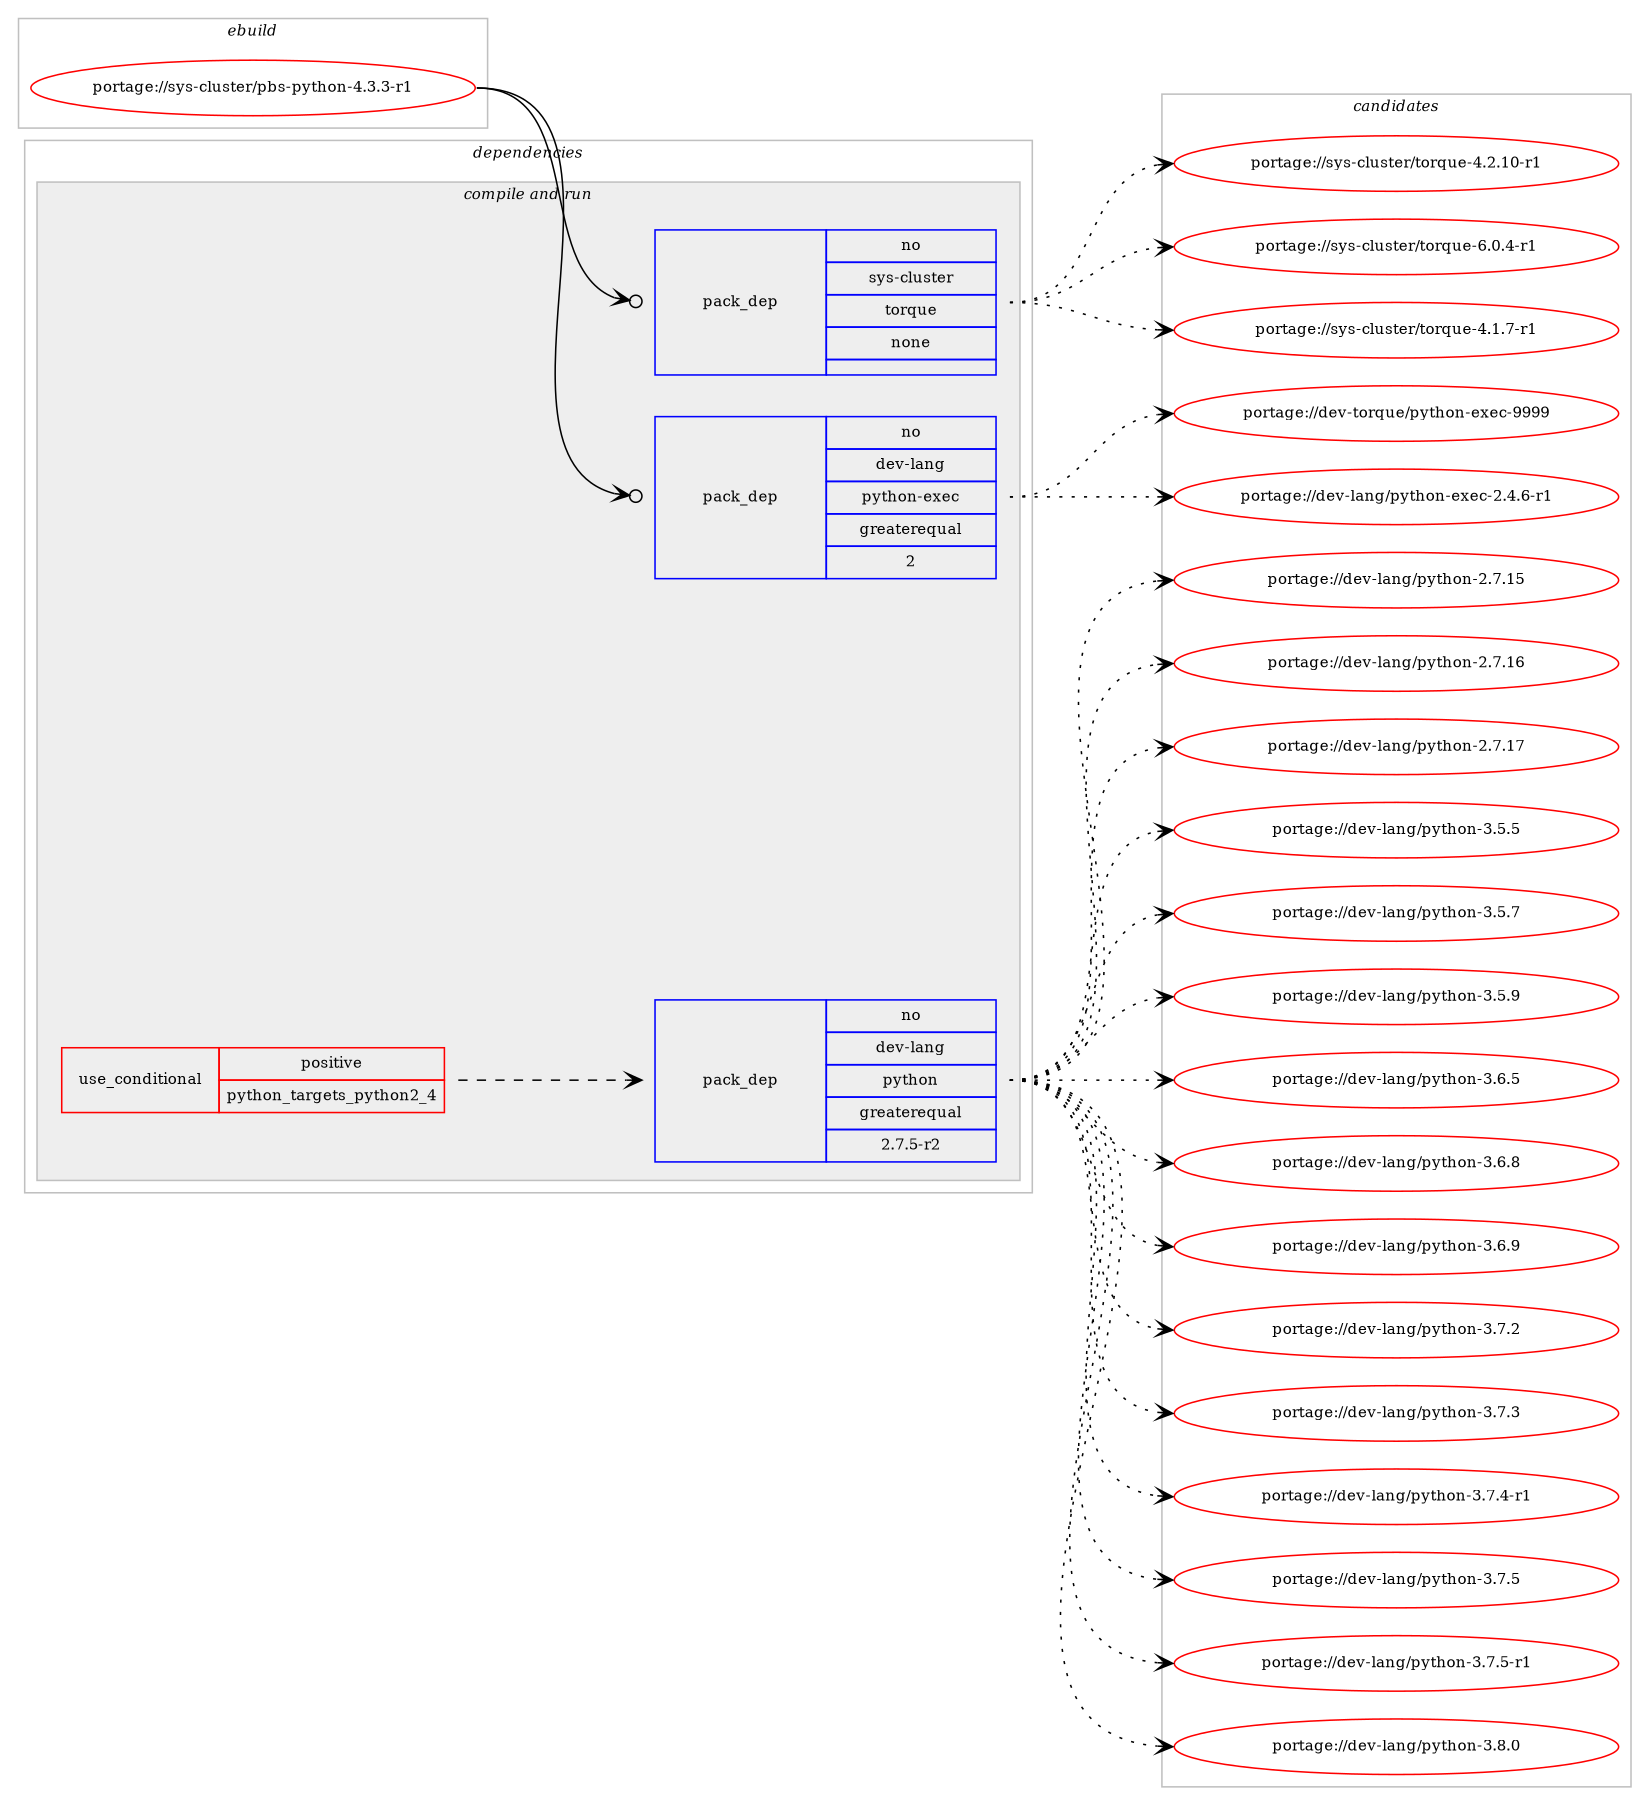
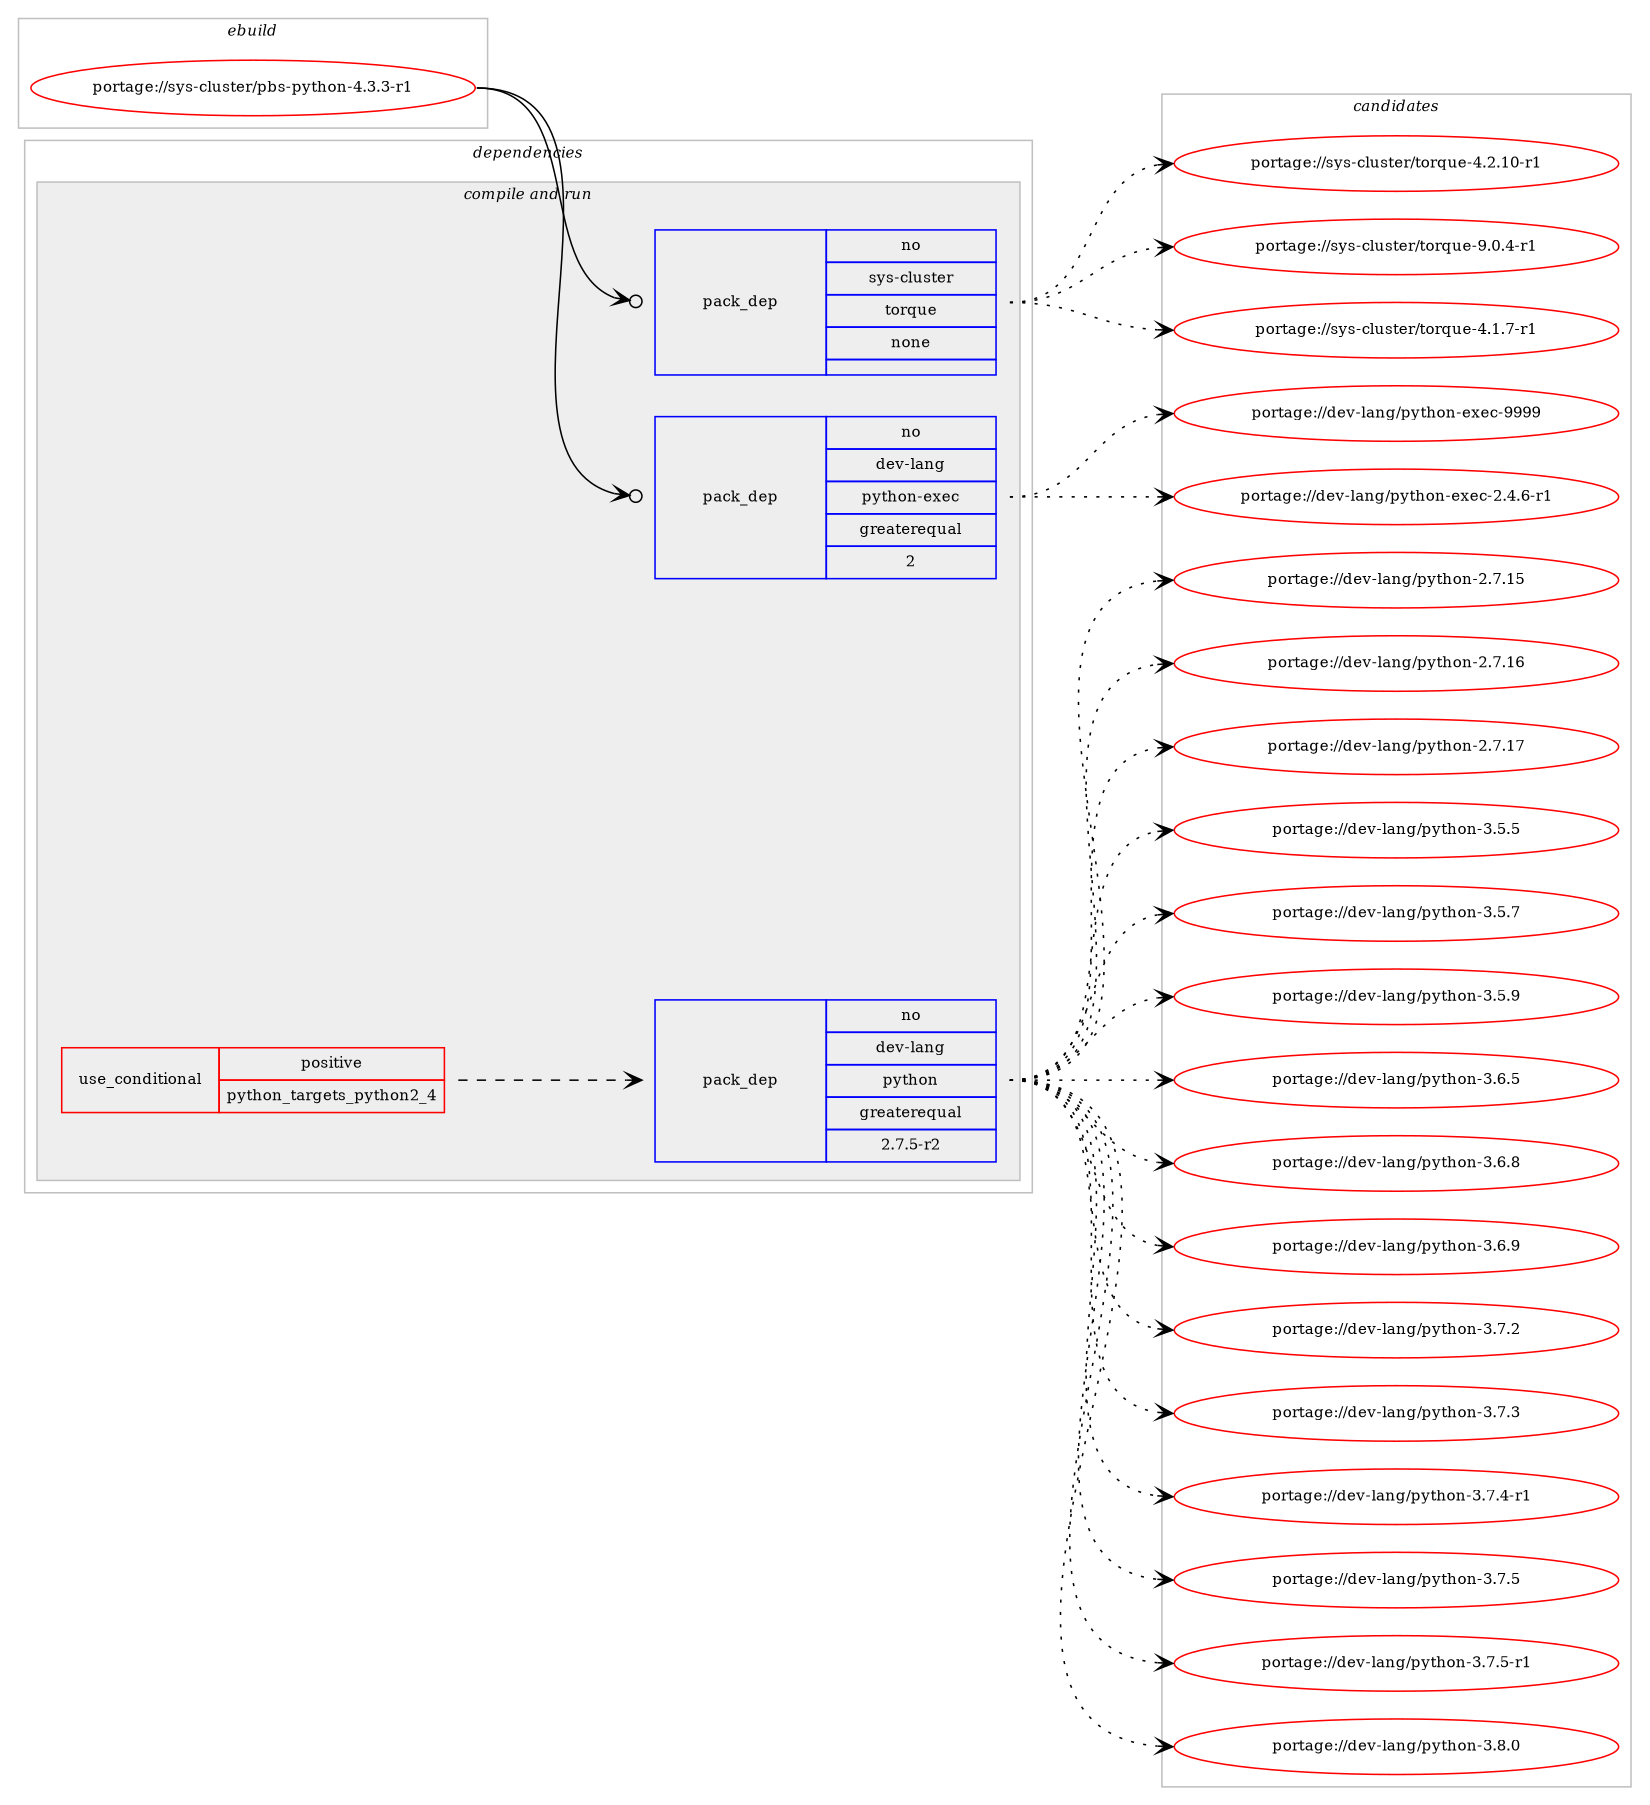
(1396, 247) -> (1396, 247)
(1396, 414) -> (1396, 414)
